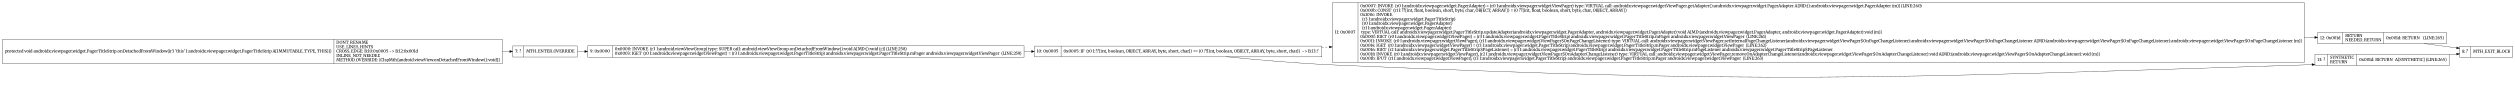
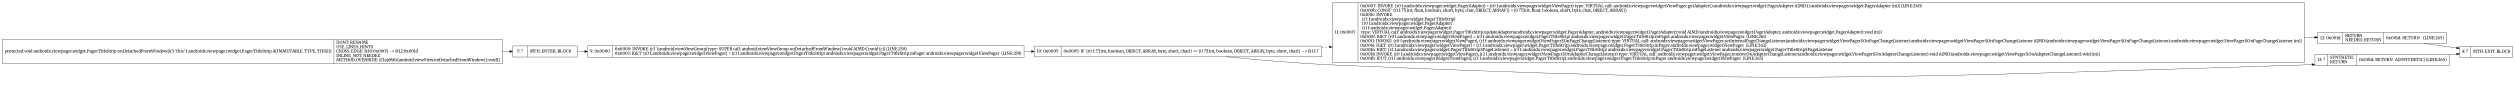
(551, 51) -> (551, 51)
